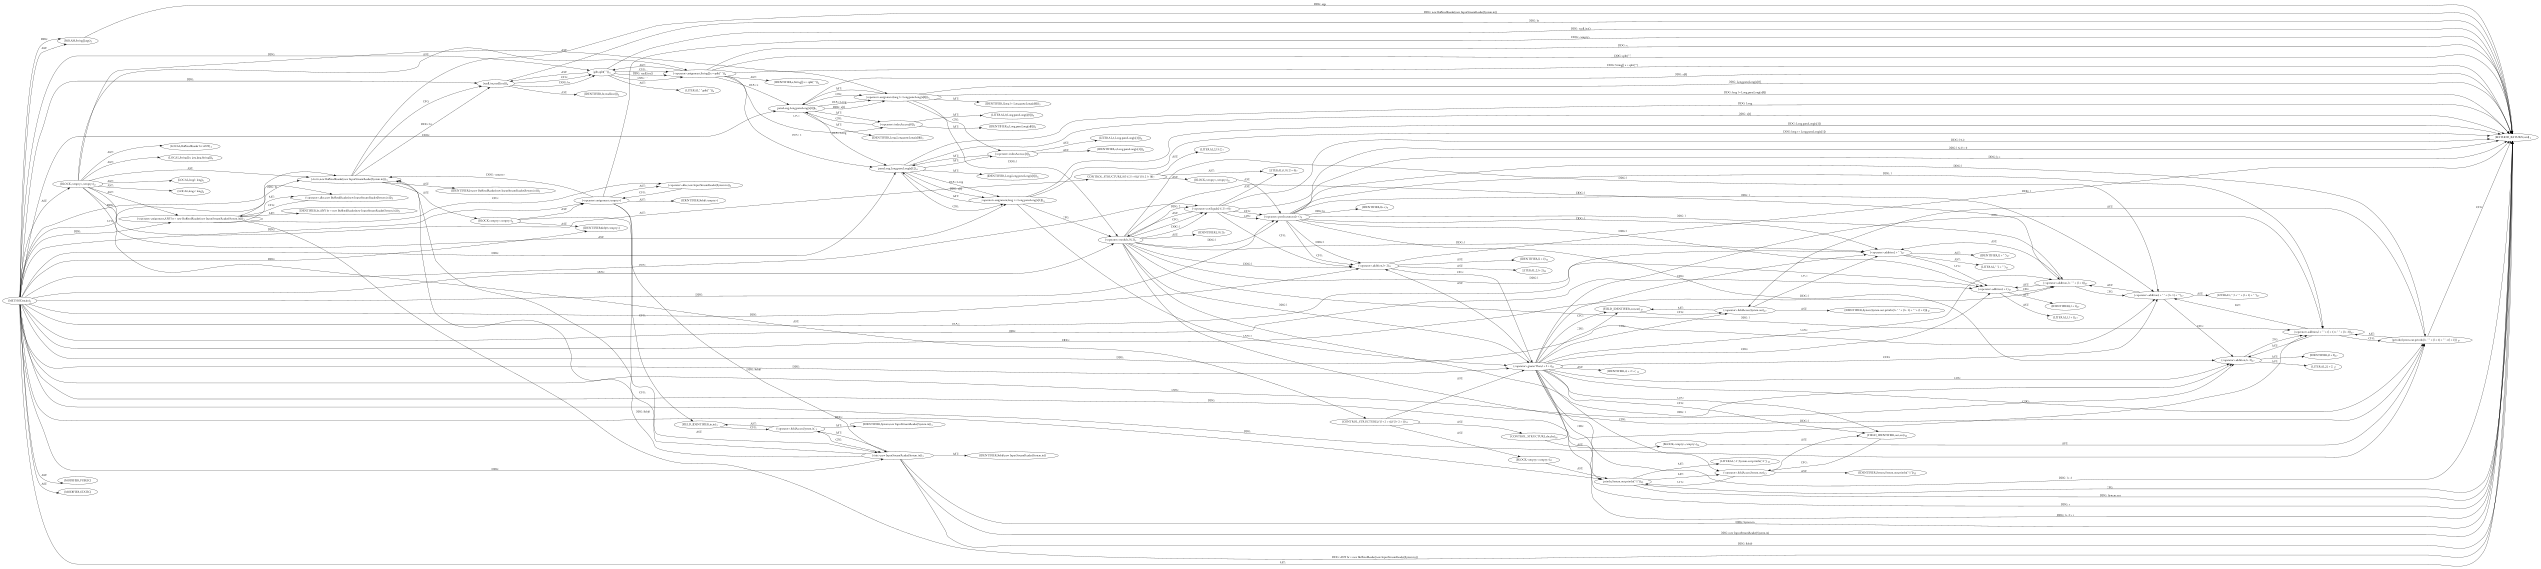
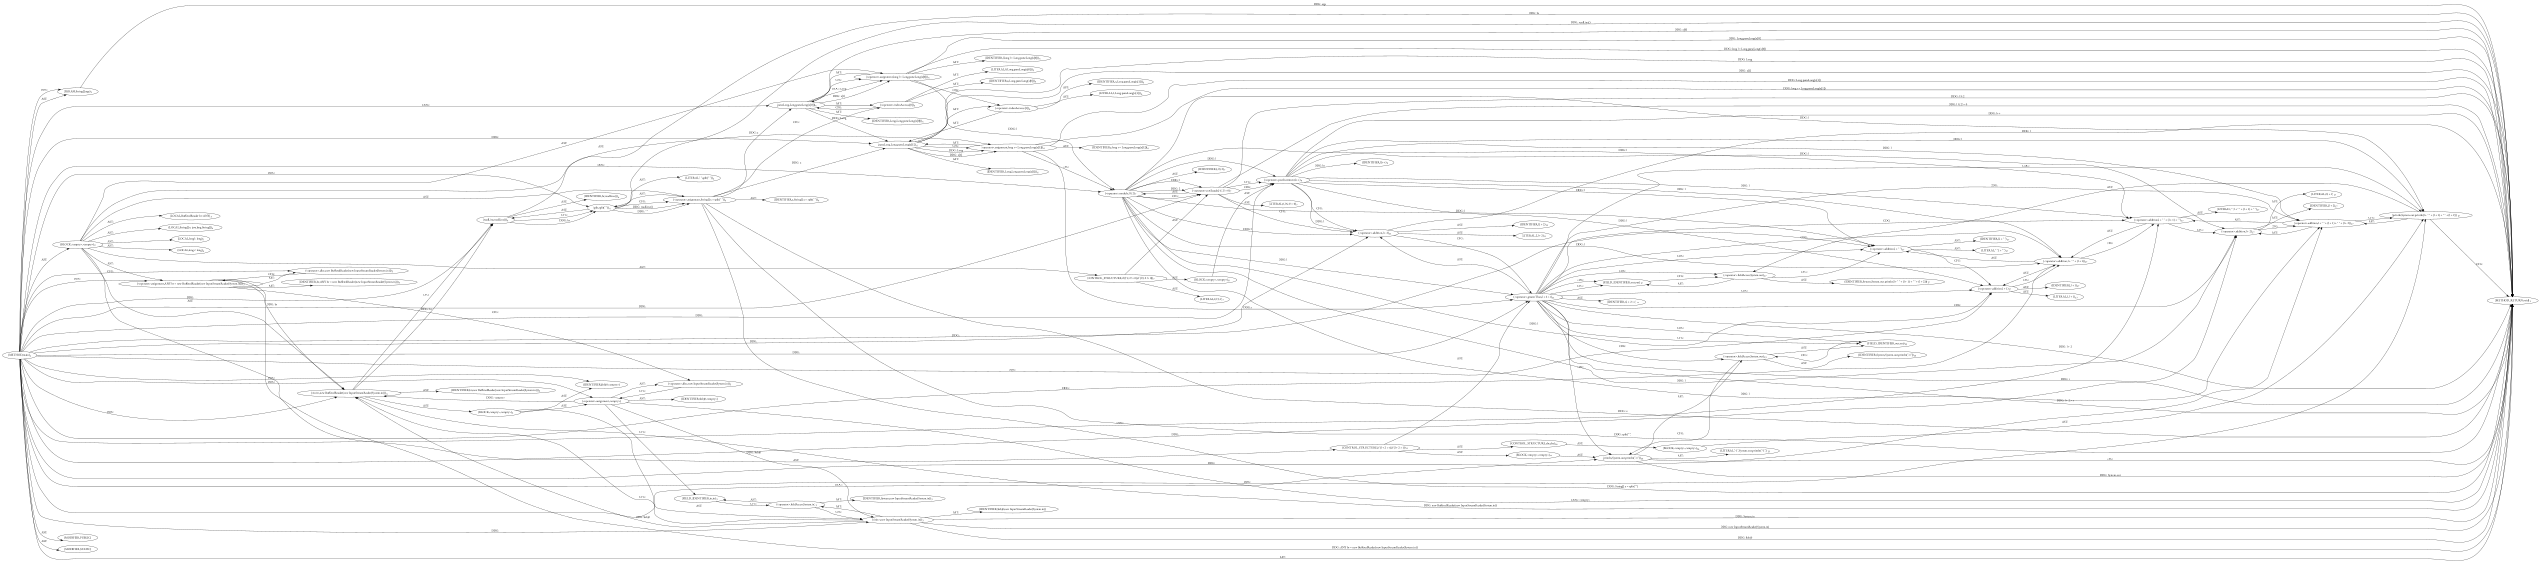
none -> (1121, 148)
(1211, 173) -> (1165, 235)
